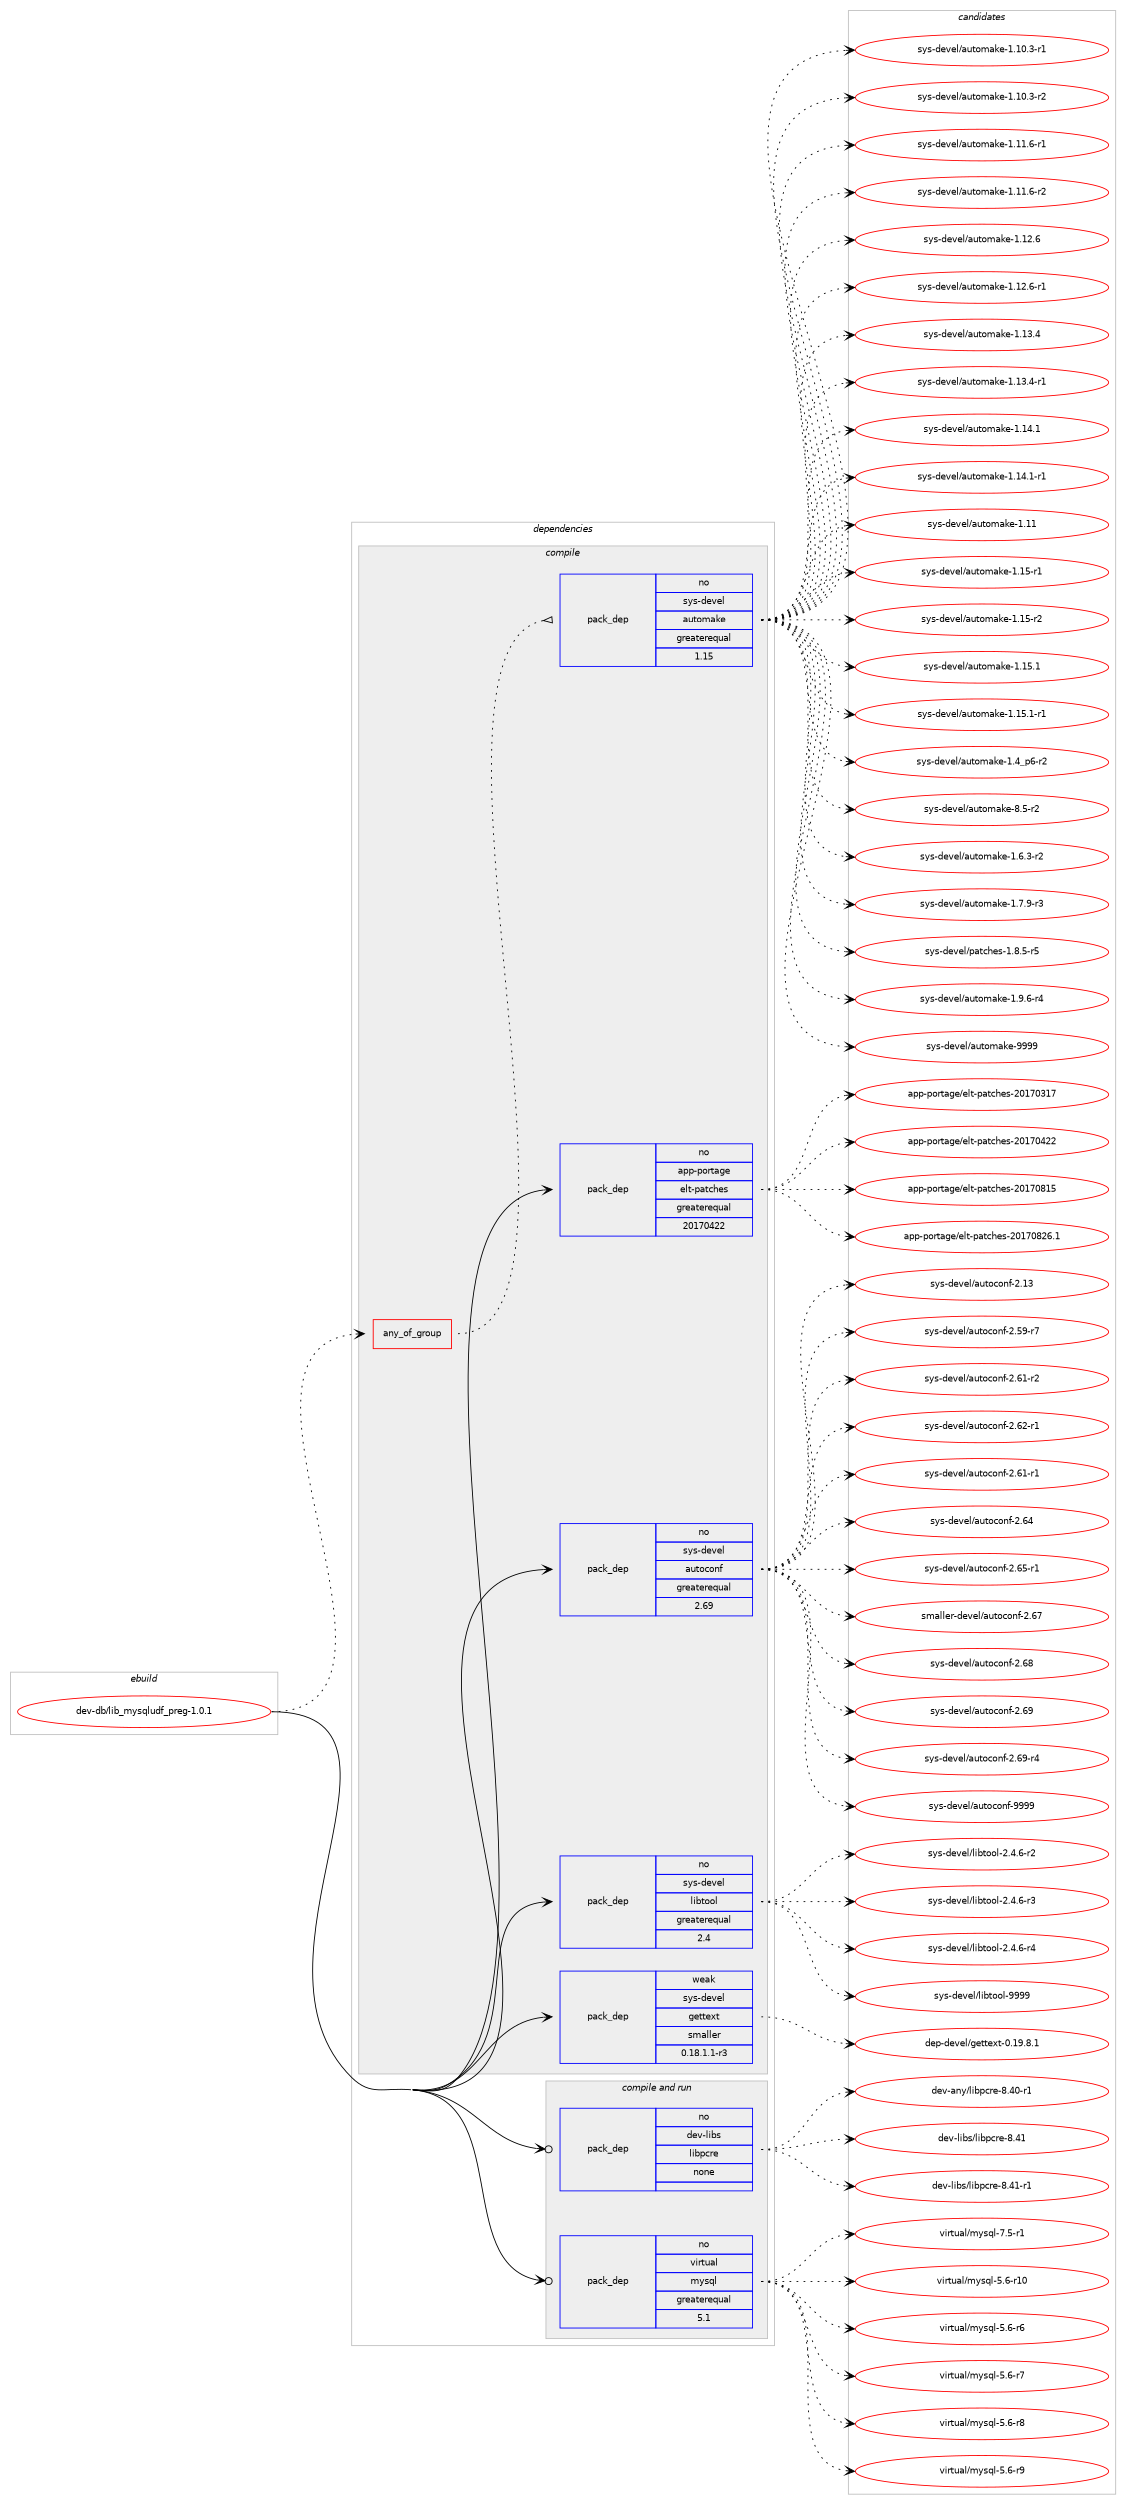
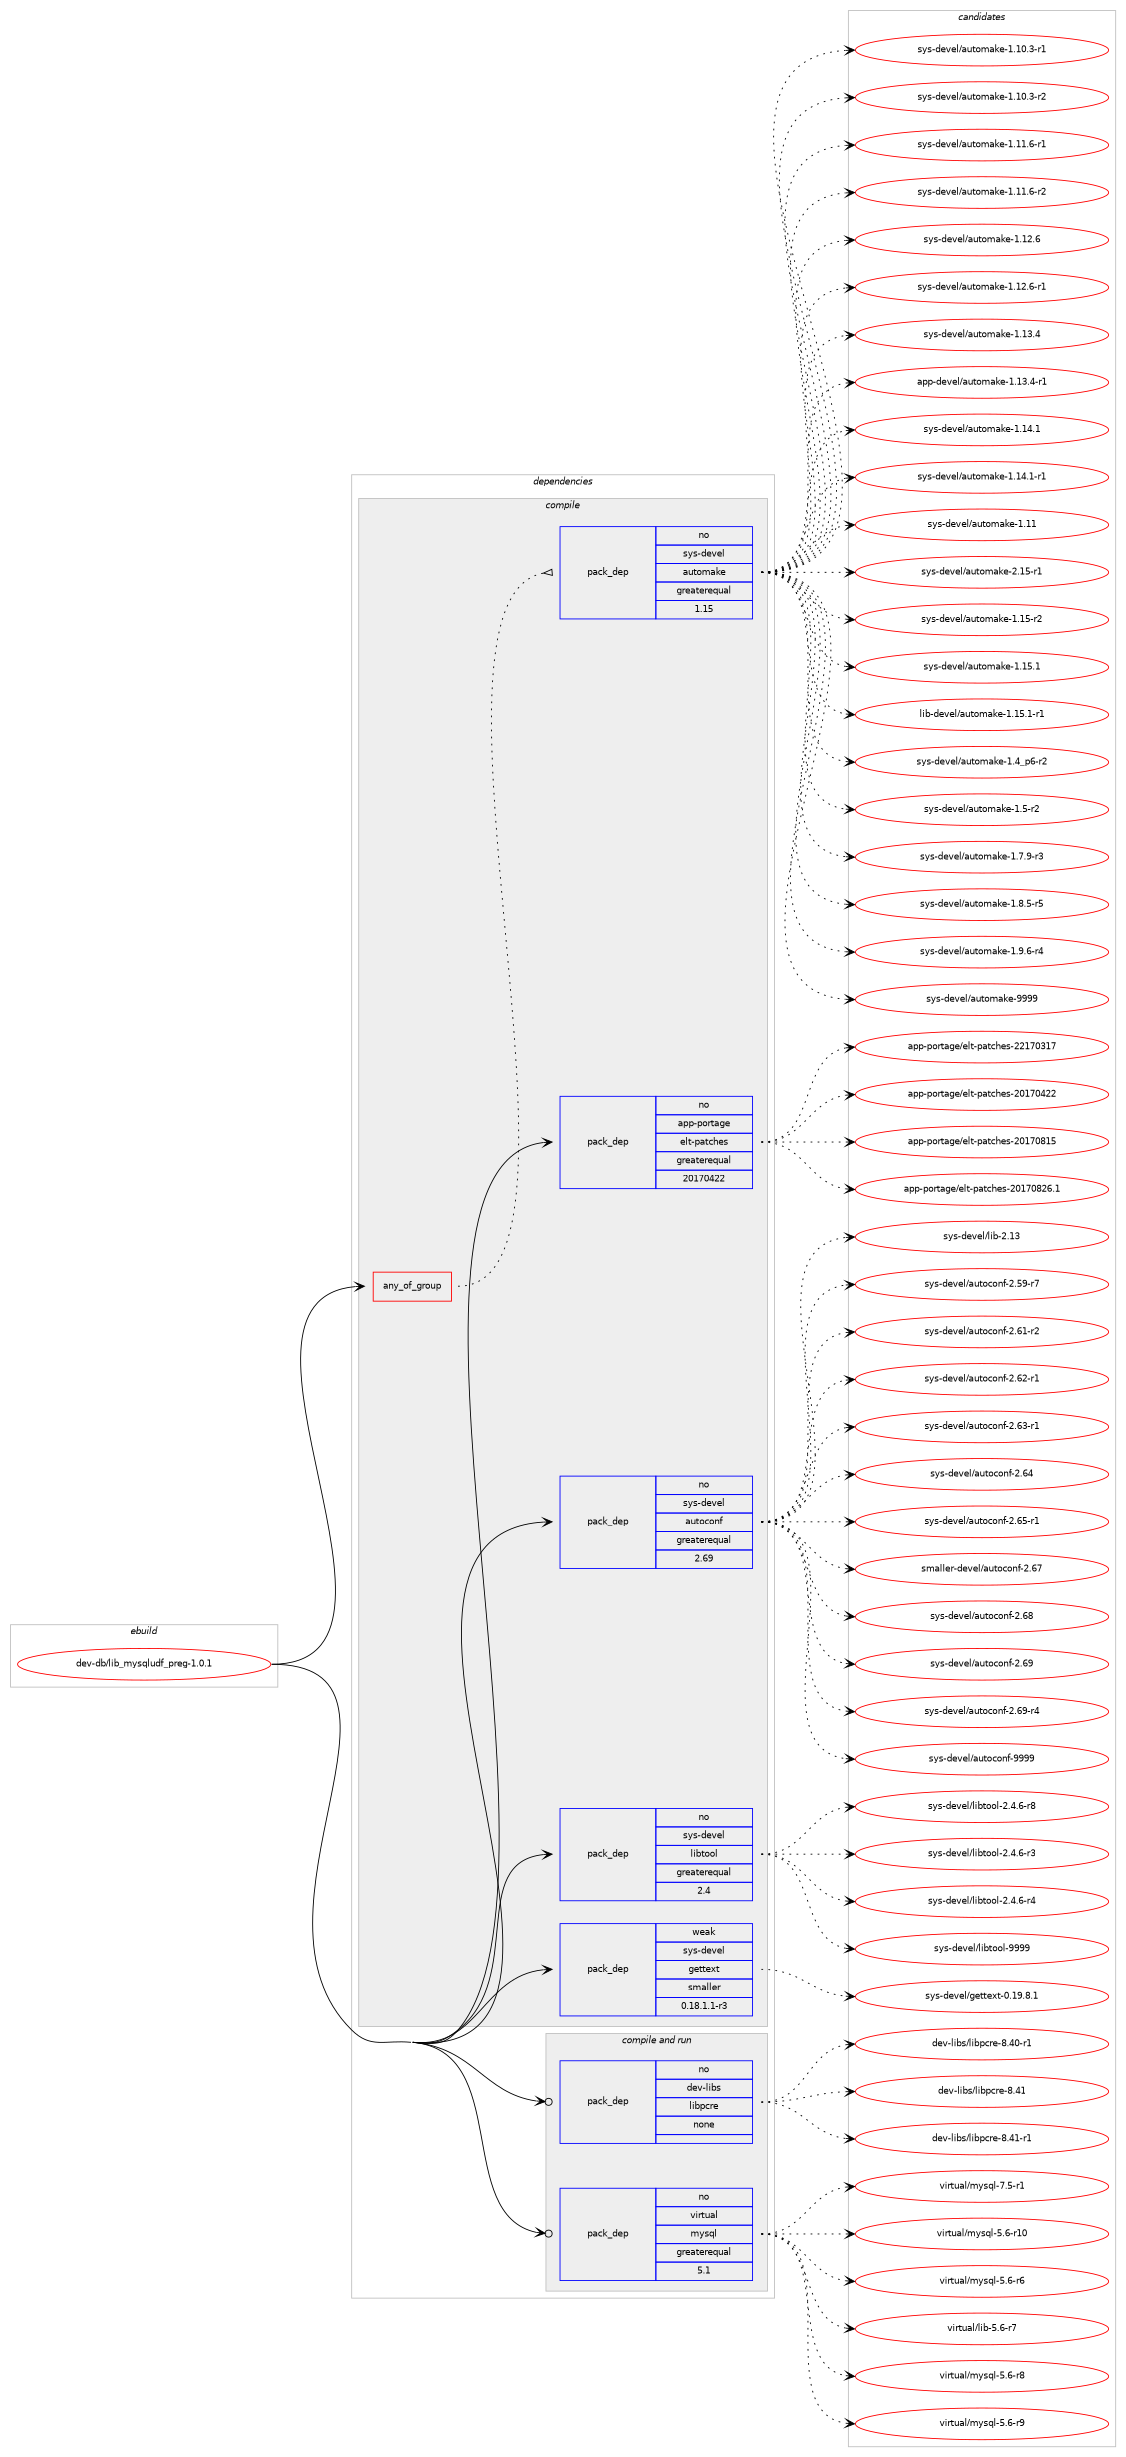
(982, 382) -> (982, 382)
(982, 572) -> (982, 572)
(982, 715) -> (982, 715)
(982, 810) -> (982, 810)
(982, 857) -> none
(982, 952) -> (982, 905)
(982, 1095) -> (982, 1047)
(982, 1284) -> (982, 1237)
(982, 1474) -> (982, 1427)
(319, 1527) -> (319, 1480)
(982, 1854) -> (982, 1807)
(982, 2044) -> (982, 1997)
(982, 2092) -> (982, 2044)
(982, 2376) -> (982, 2329)
